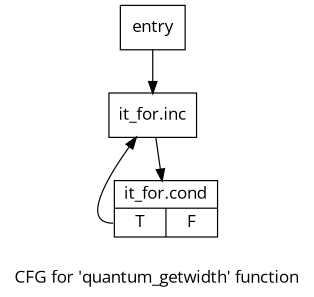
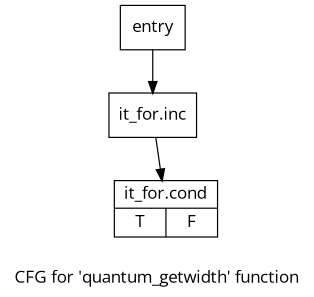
(105, 187) -> none
